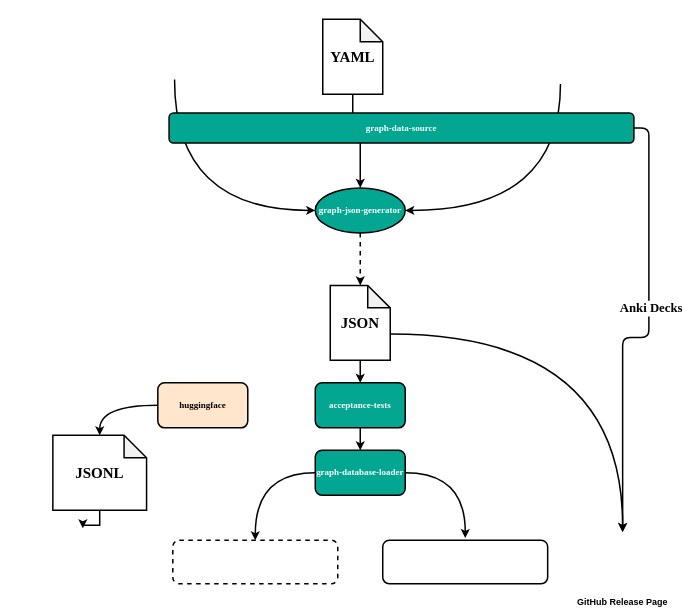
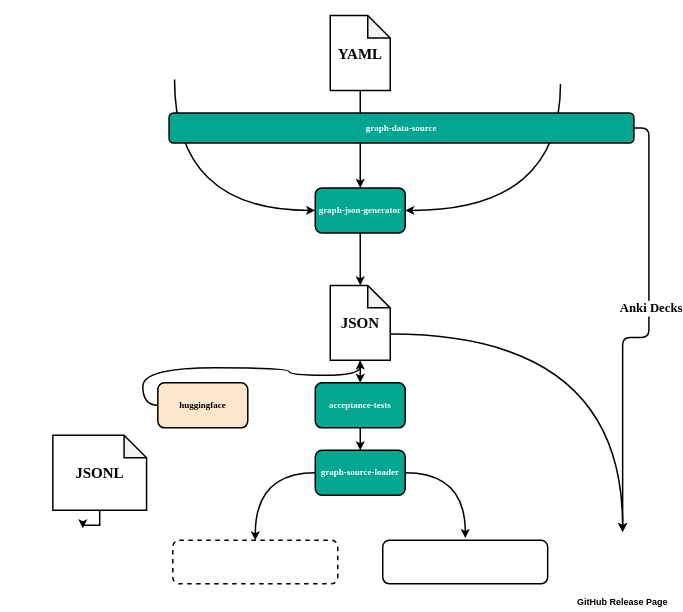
(353, 57) -> (360, 53)
(360, 210) -> (360, 210)
(360, 257) -> (360, 257)
(123, 409) -> (235, 368)
(360, 473) -> (360, 473)
